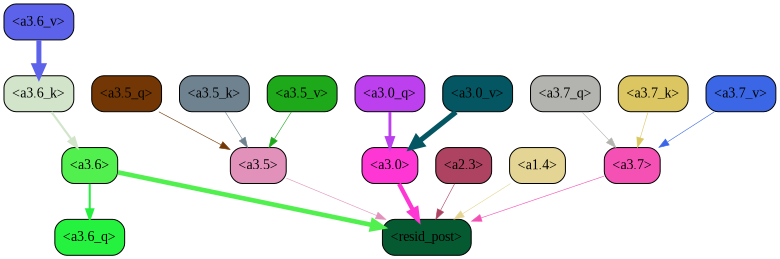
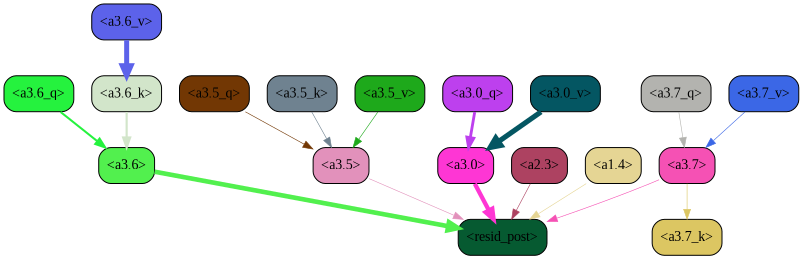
(644, 125) -> (687, 197)
(90, 197) -> (79, 127)
